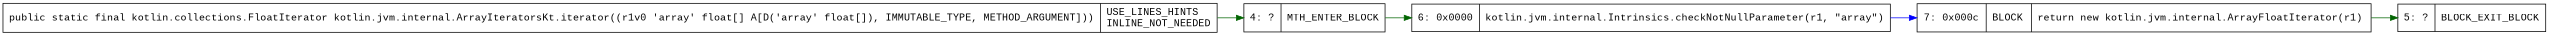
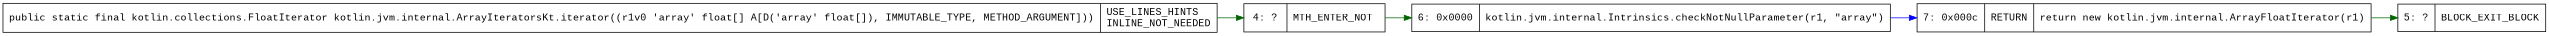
(1333, 17) -> (1333, 17)
(2008, 17) -> (2009, 17)
